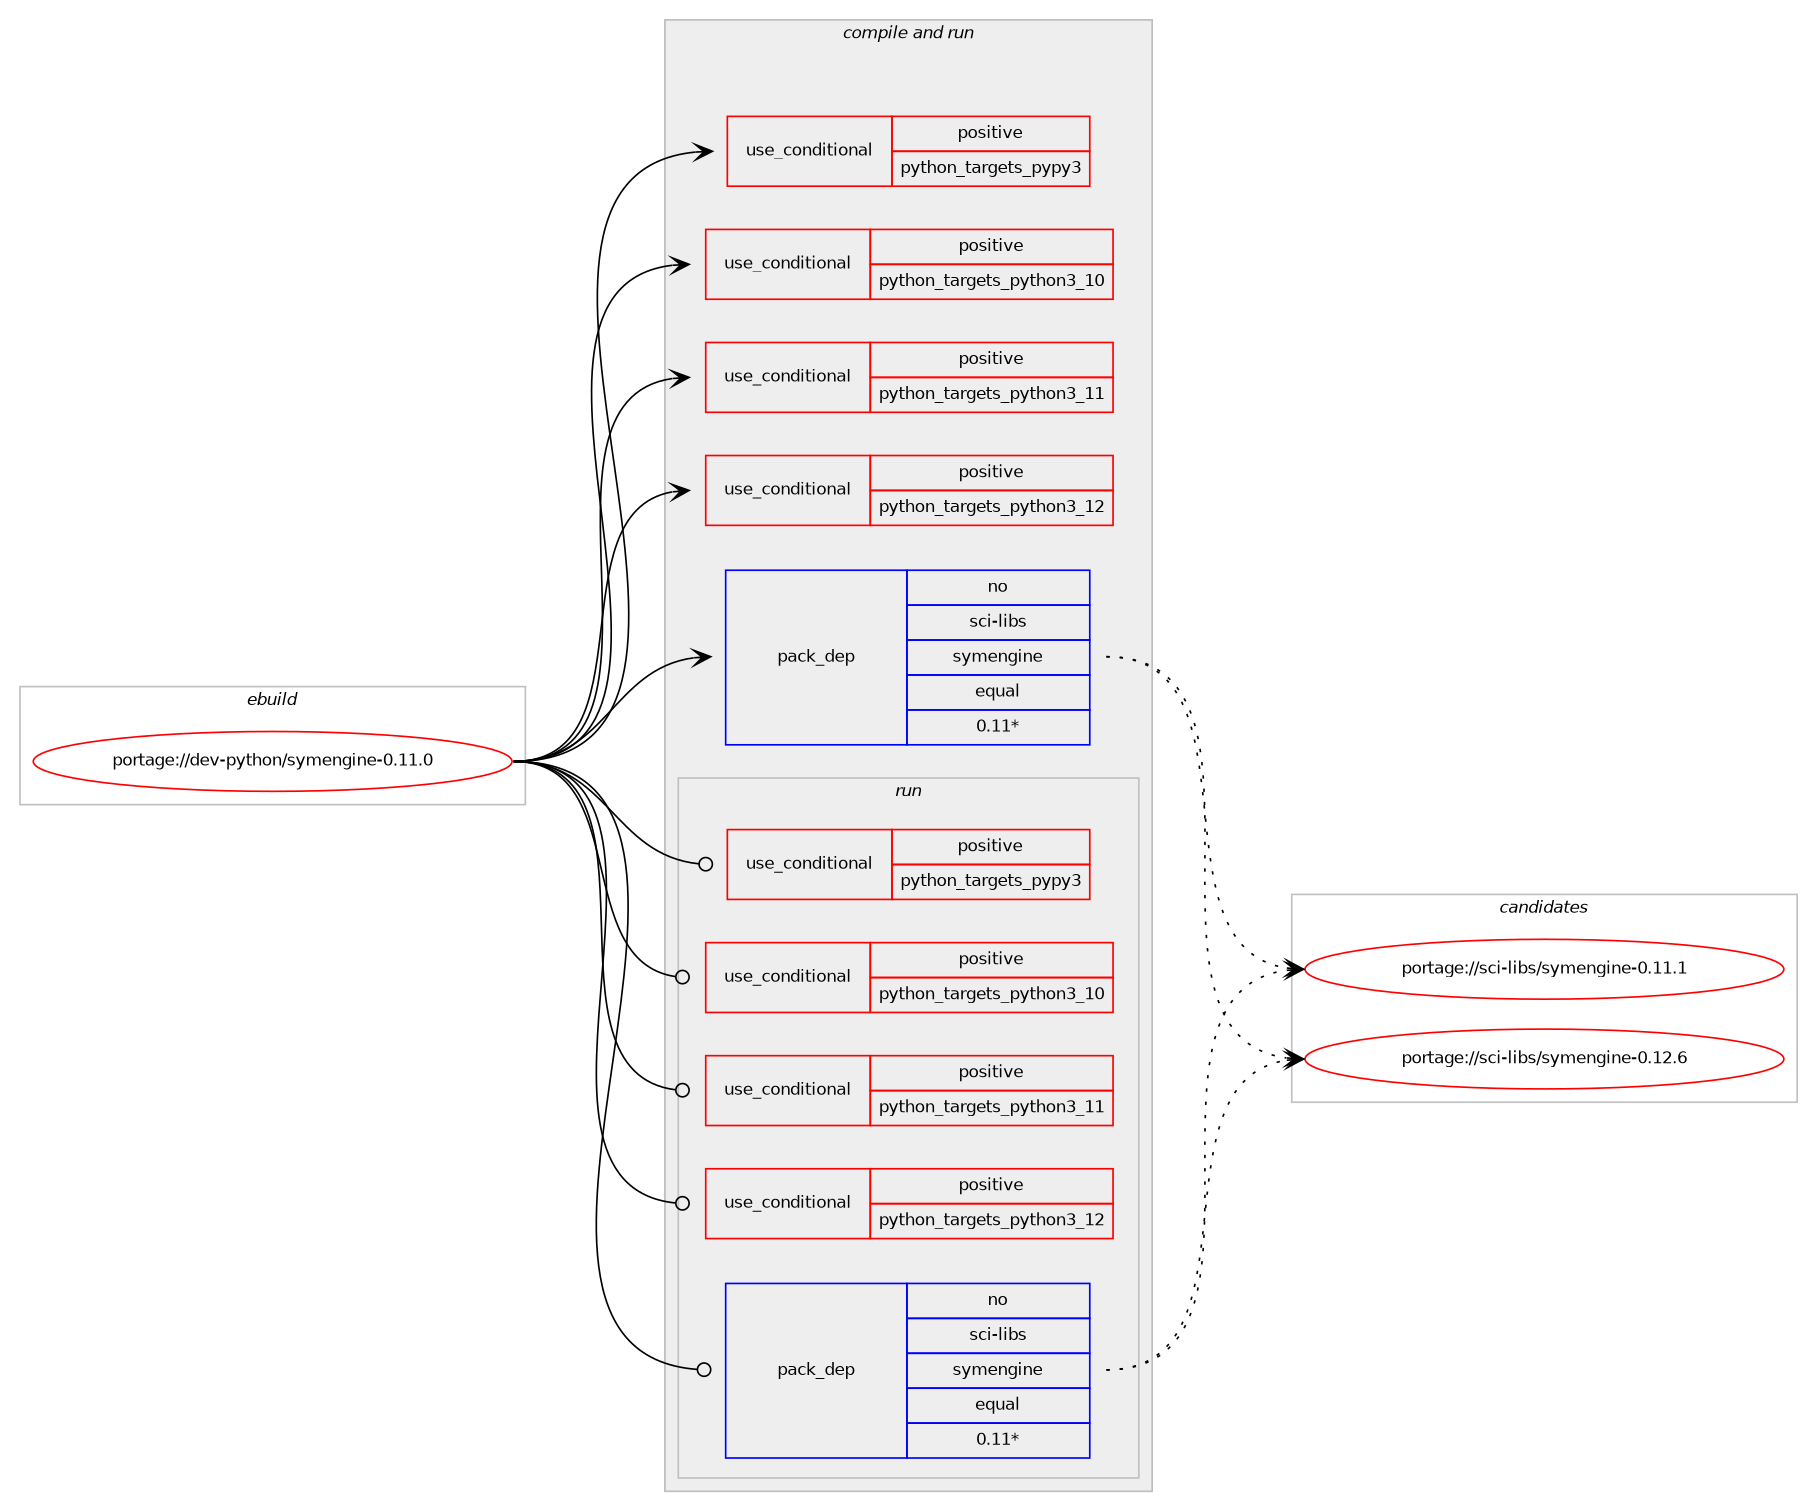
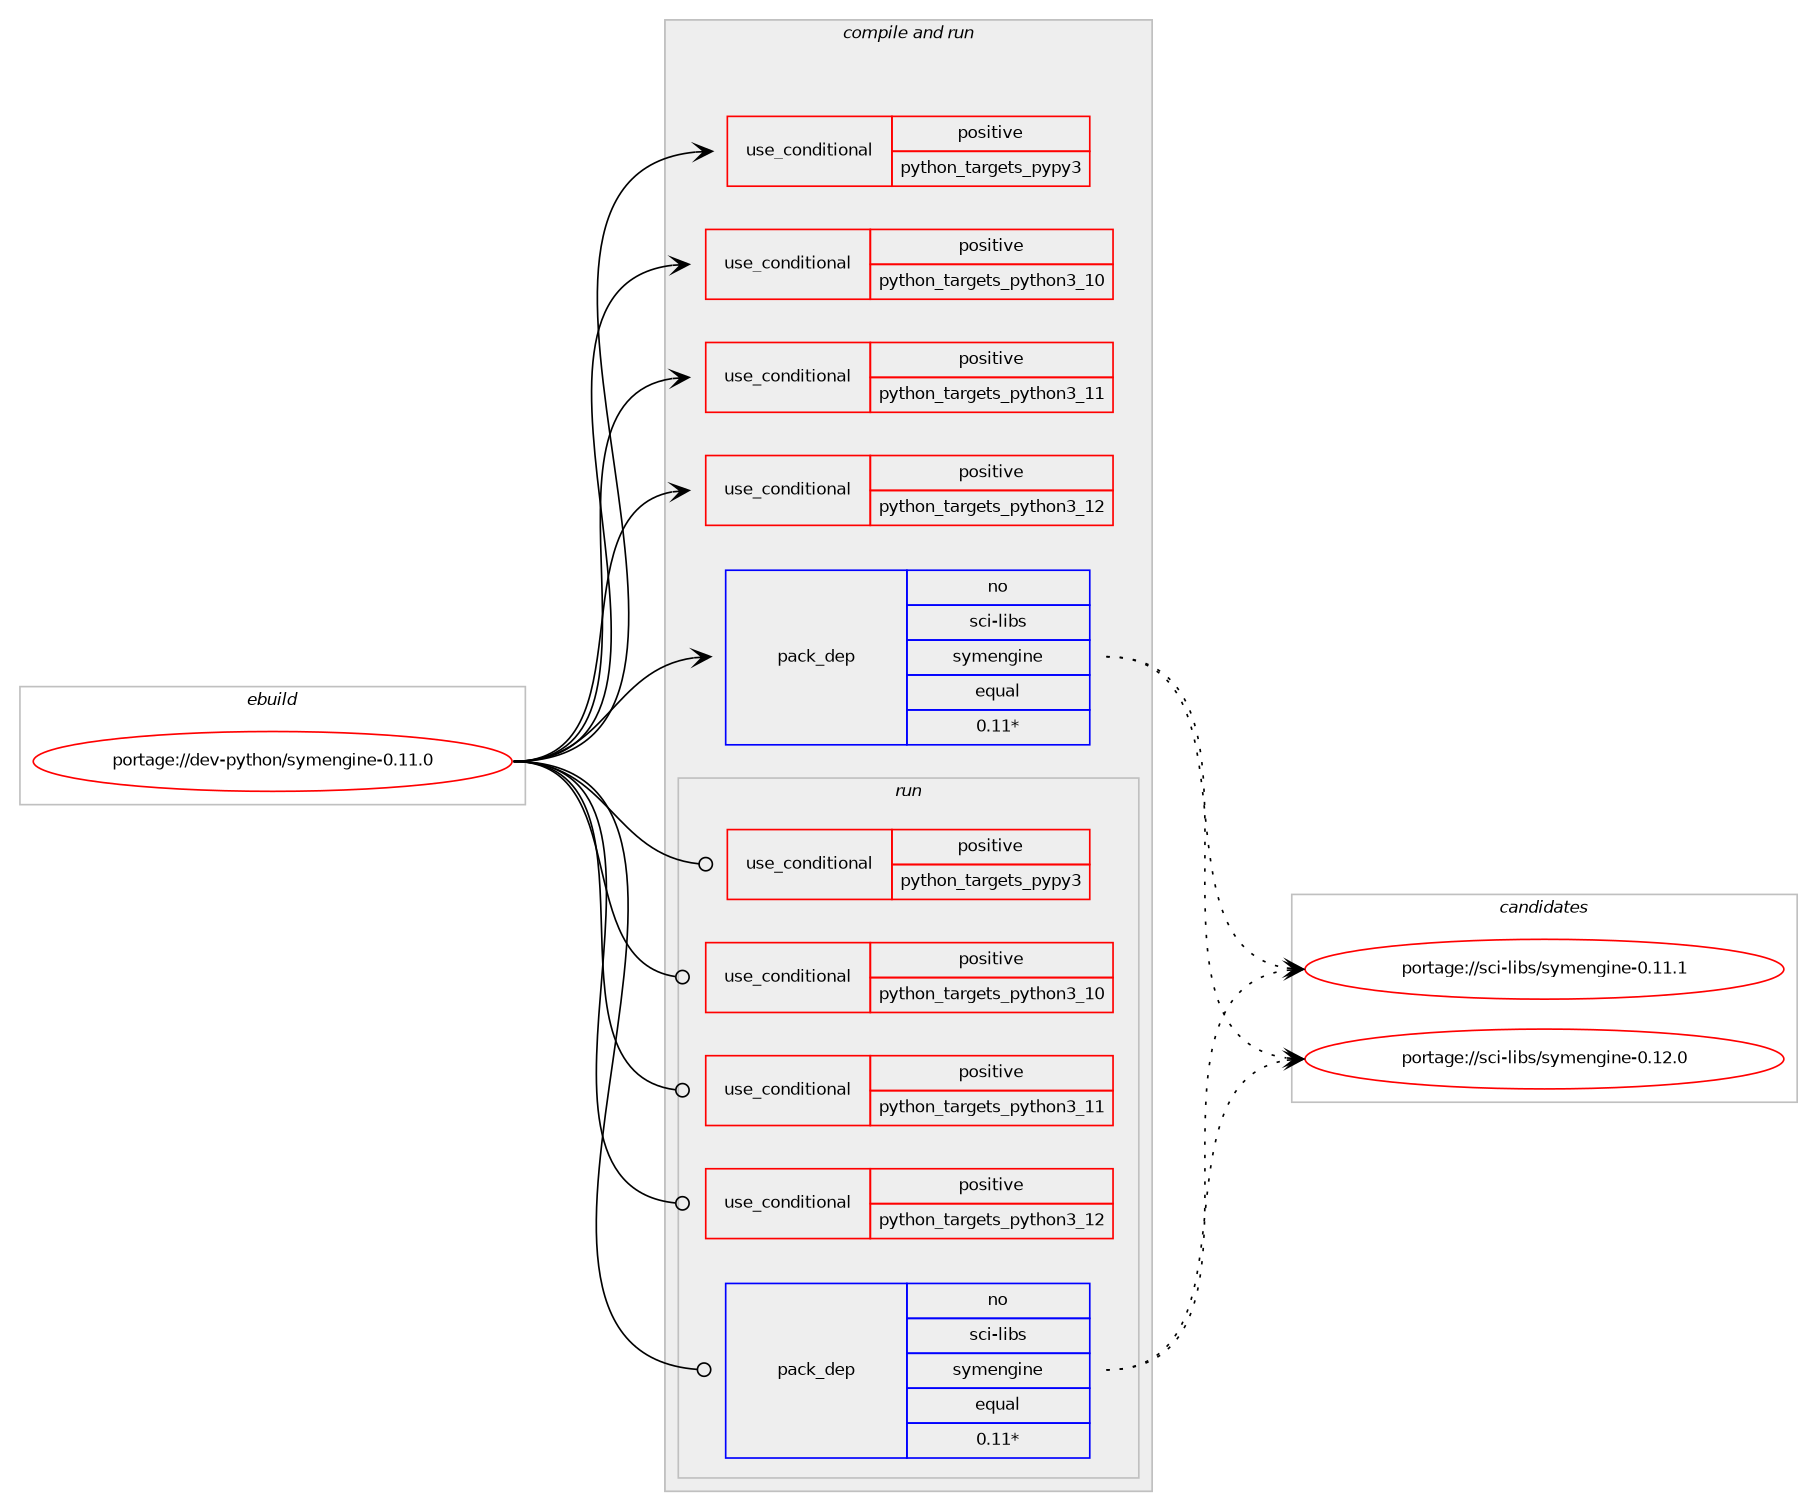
(1544, 1059) -> (1544, 1059)
